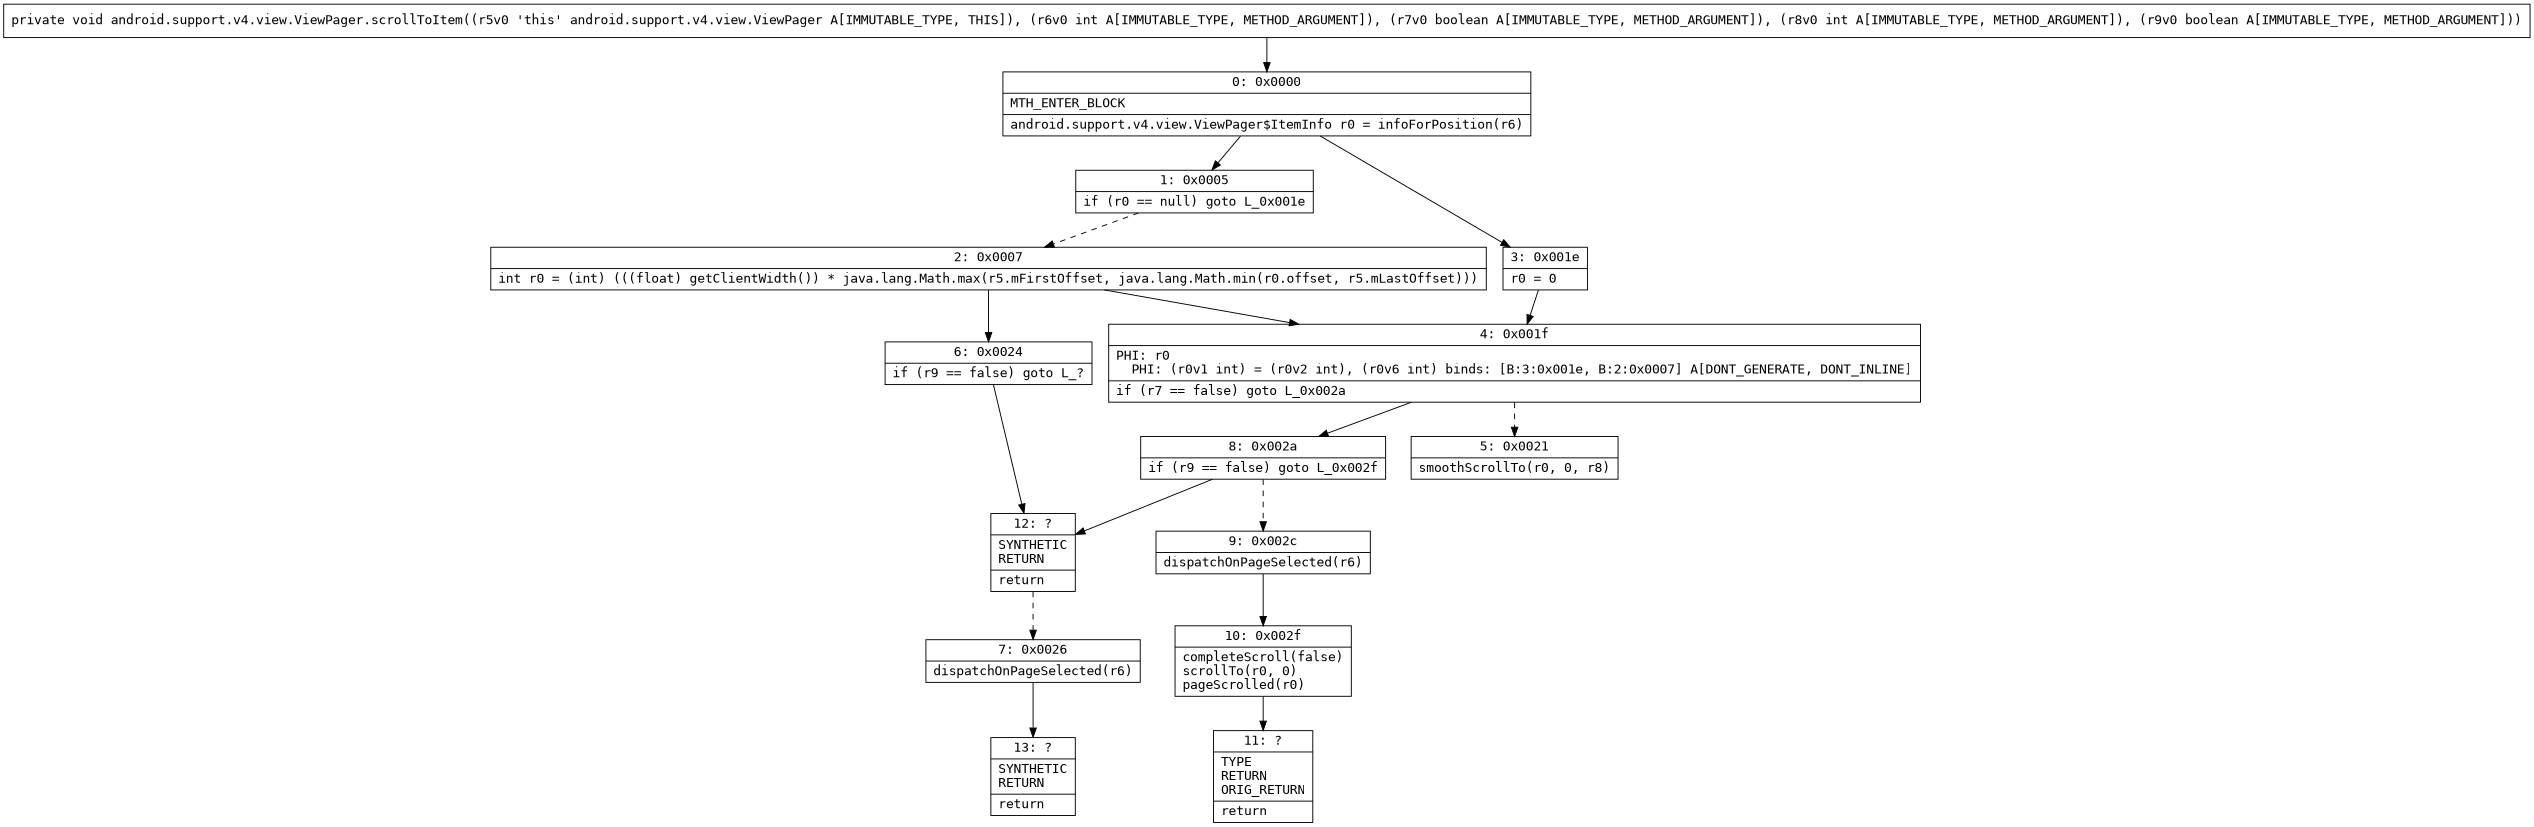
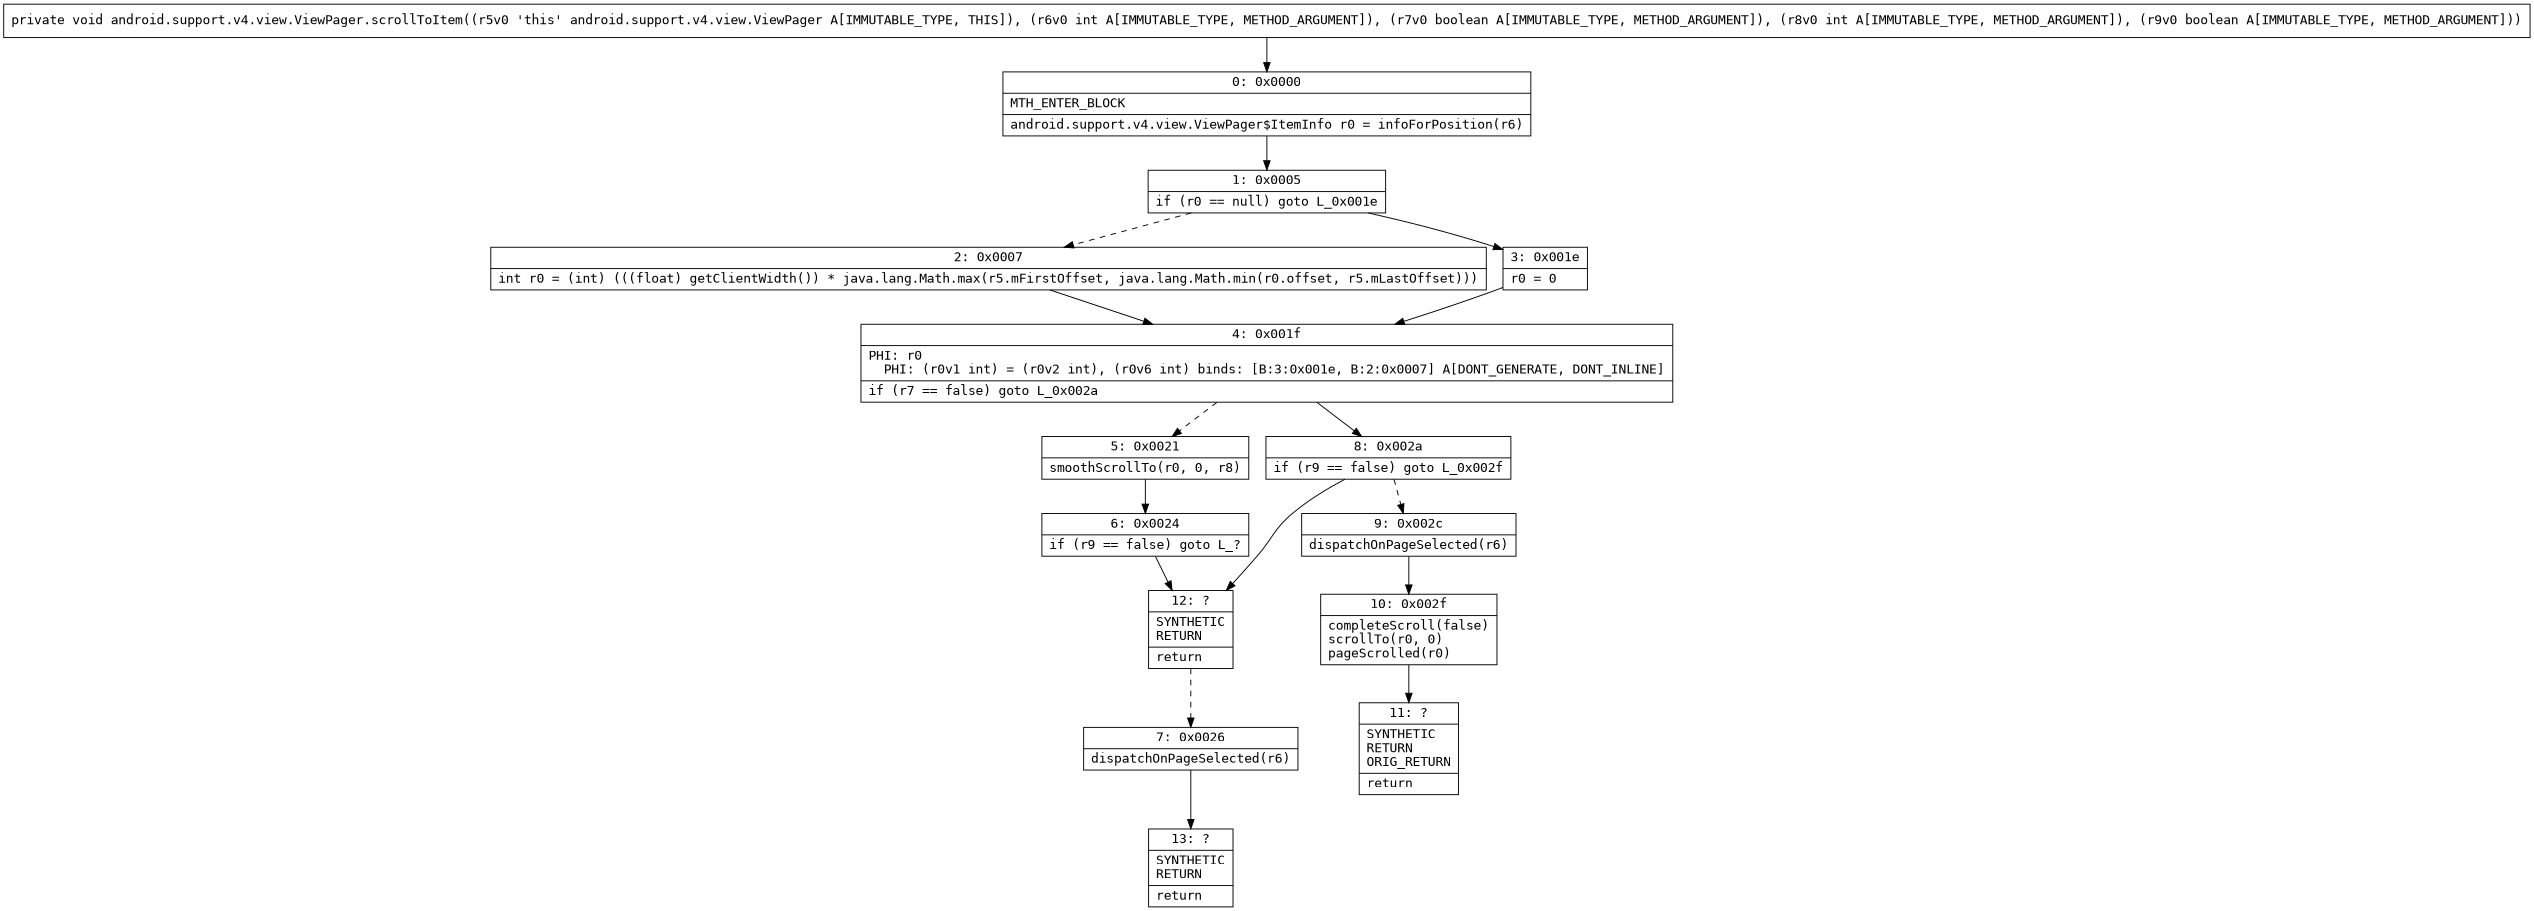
(1411, 189) -> (1431, 228)
(989, 311) -> (1145, 492)
(1237, 762) -> (1401, 734)
